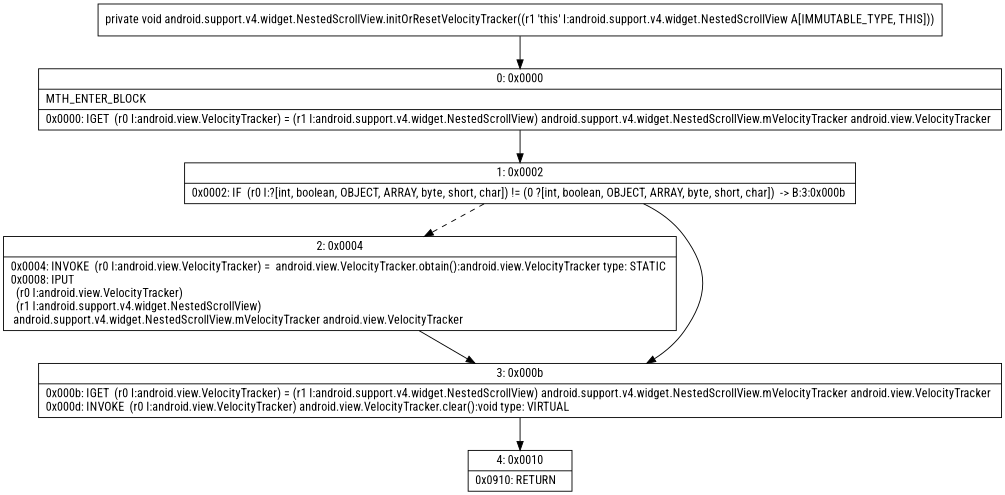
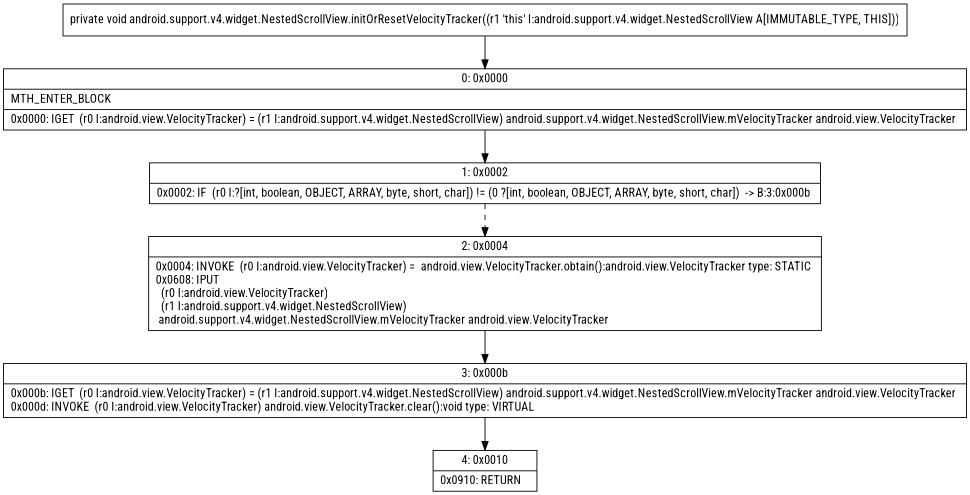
(702, 278) -> none
(45, 280) -> (190, 280)
